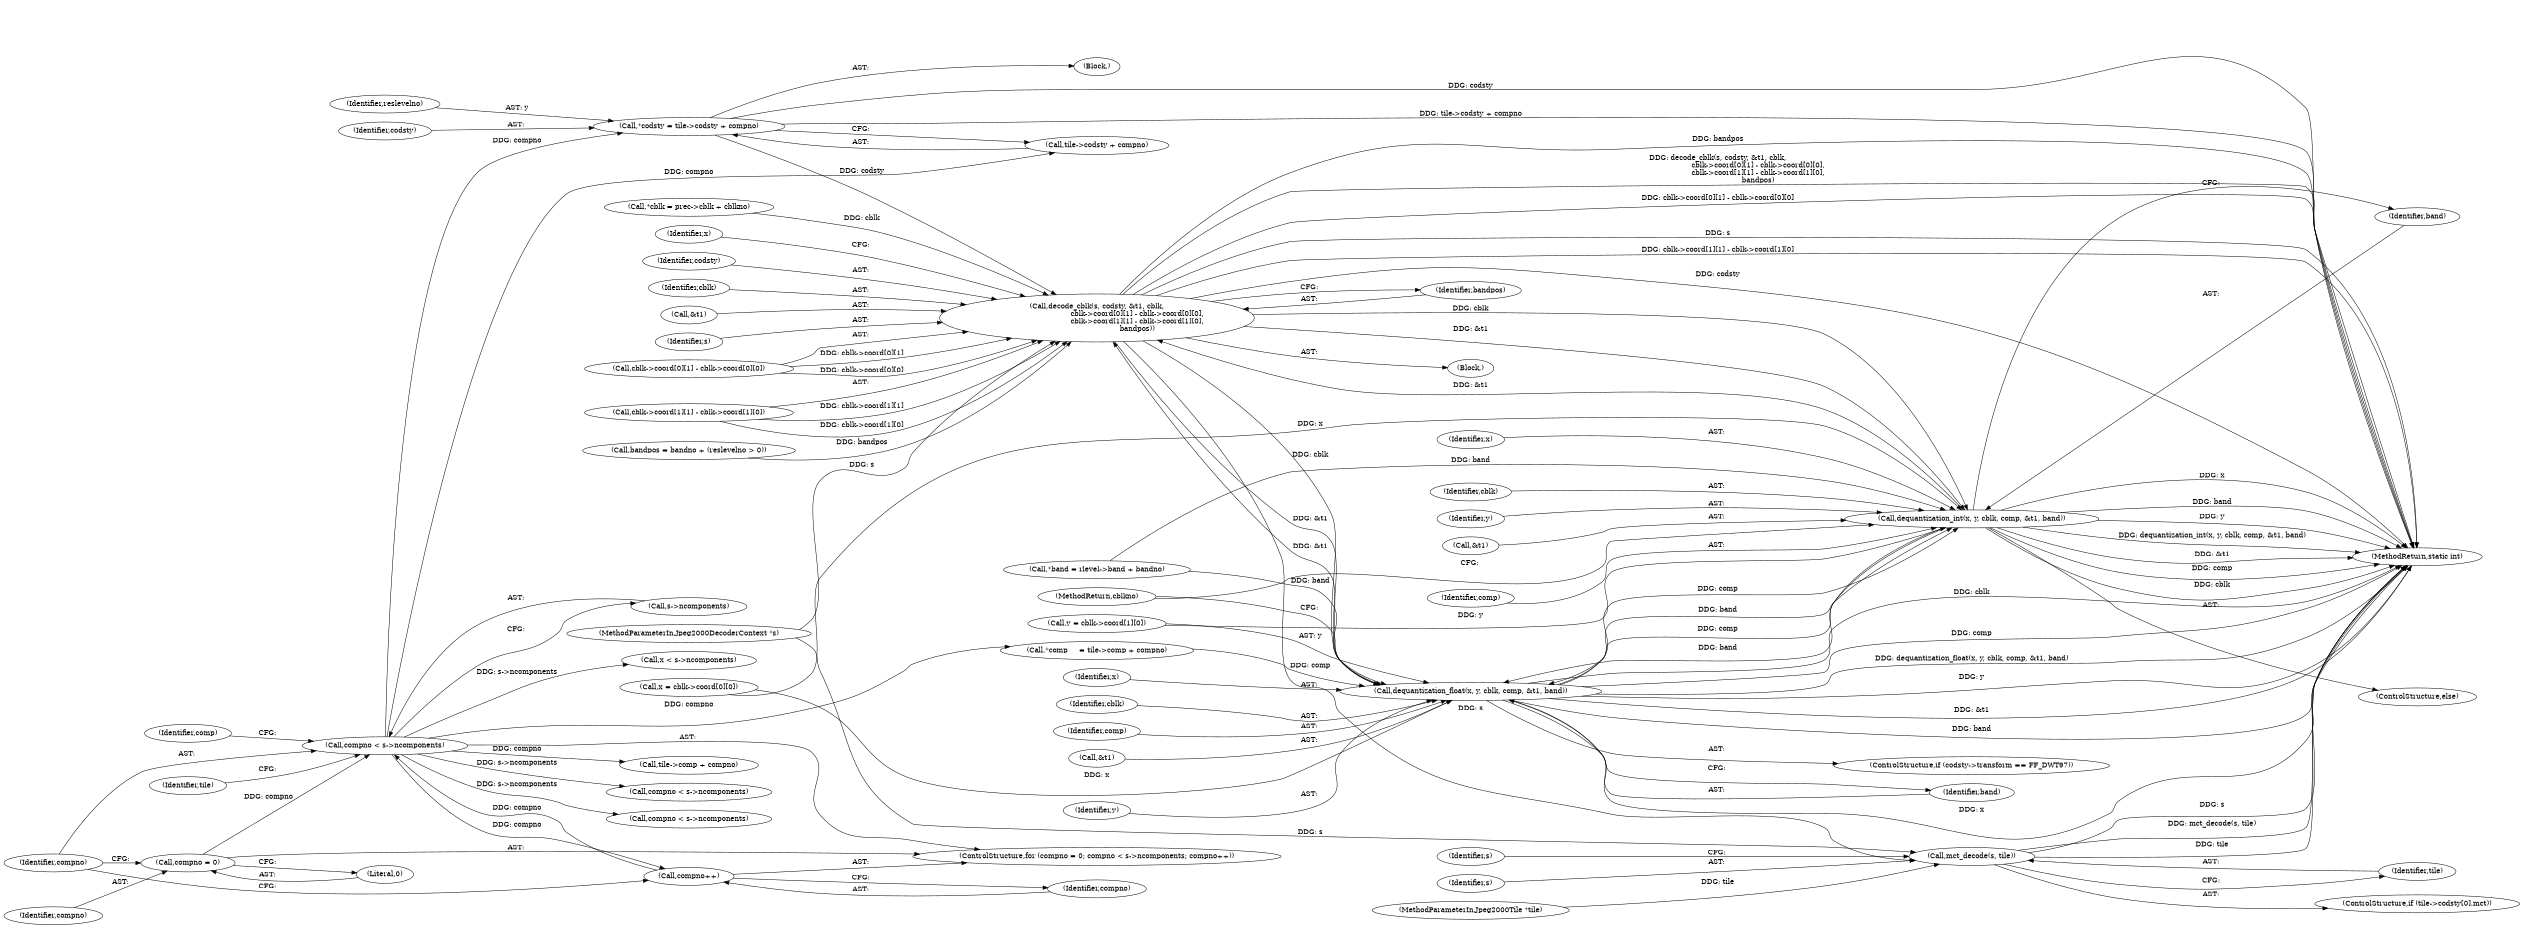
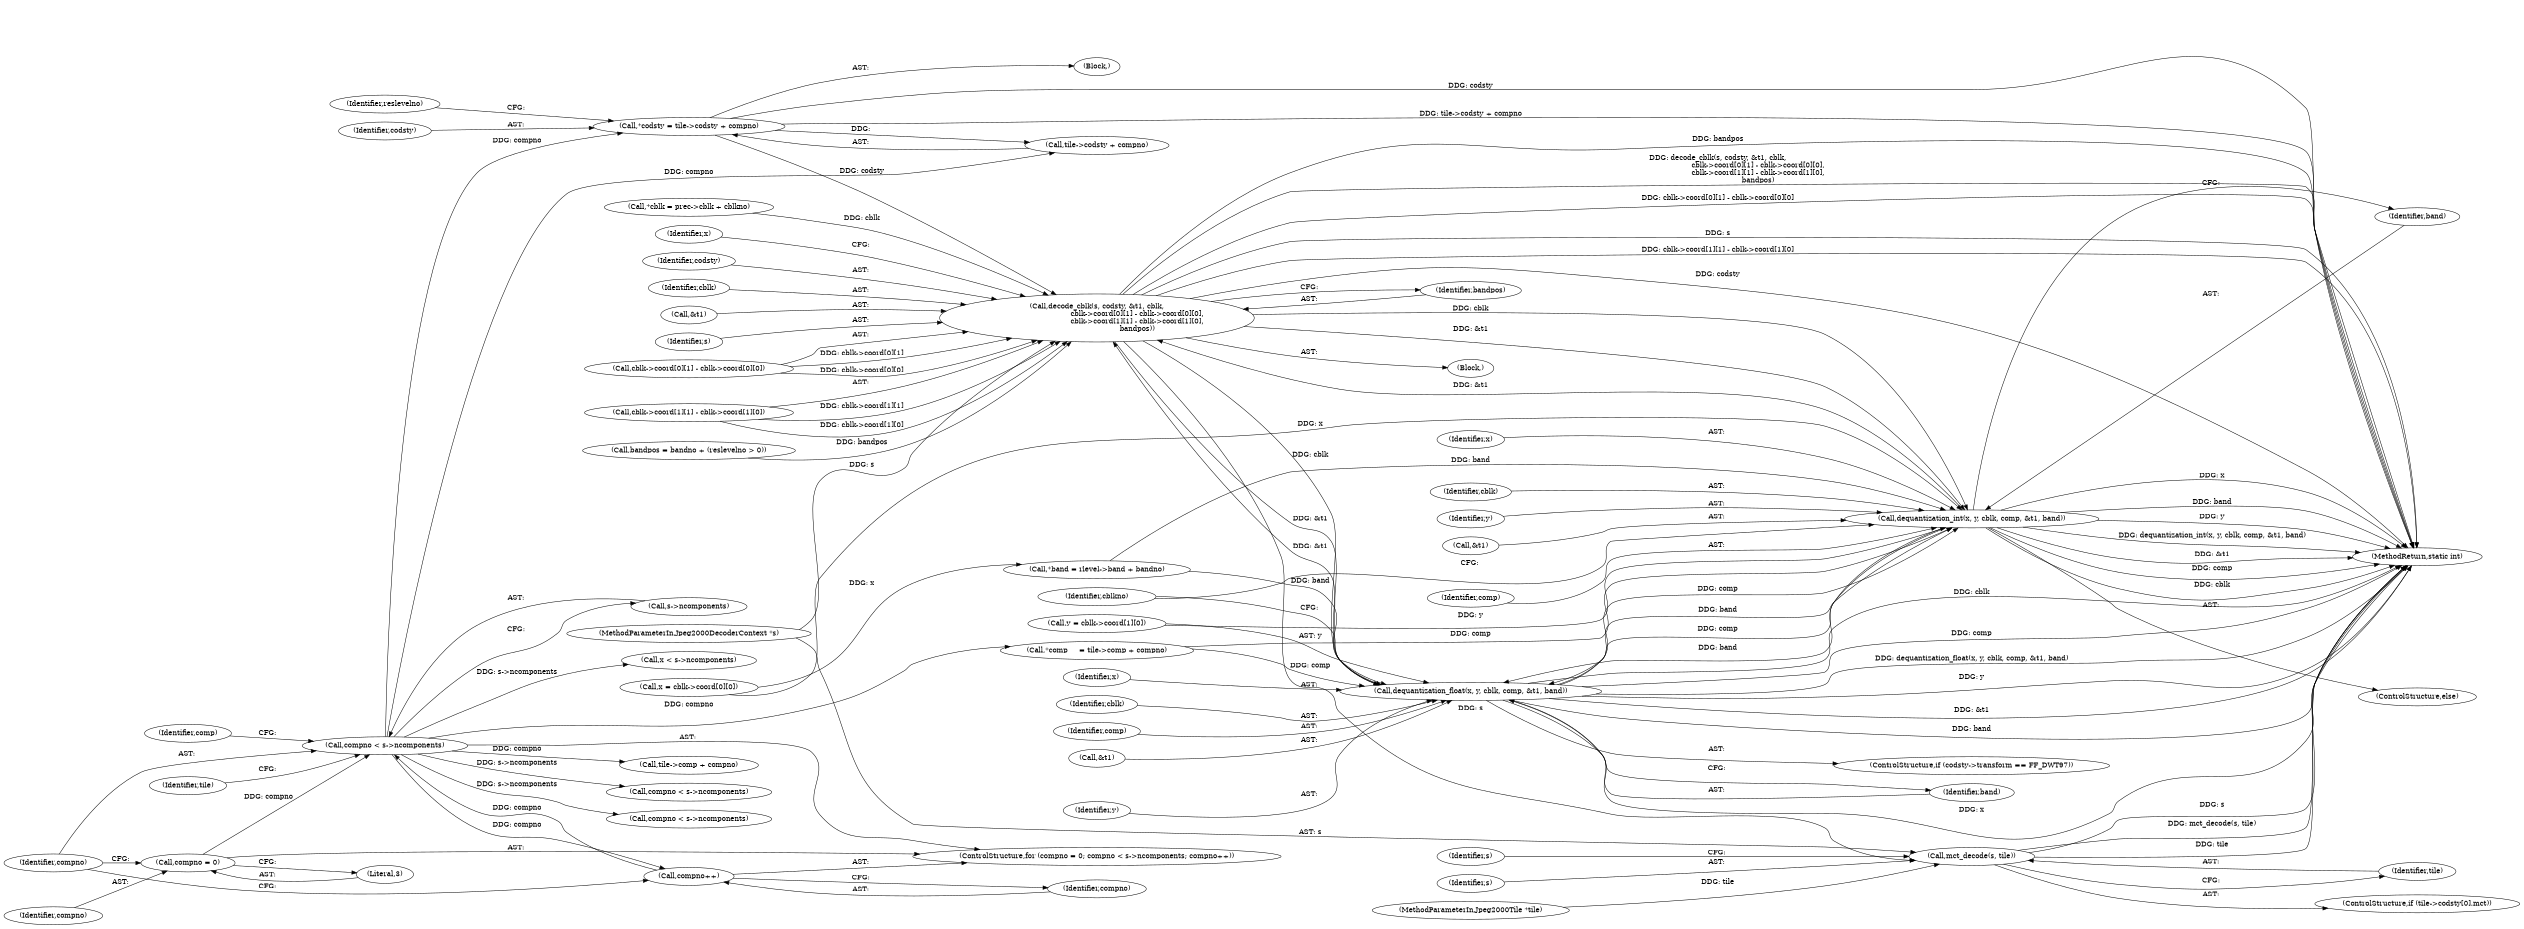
(517, 108) -> (517, 108)
(862, 129) -> (862, 129)
(1097, 597) -> (1097, 597)
none -> (1594, 639)
(1095, 795) -> (877, 608)
(1310, 832) -> (1310, 832)
(385, 874) -> (385, 874)
